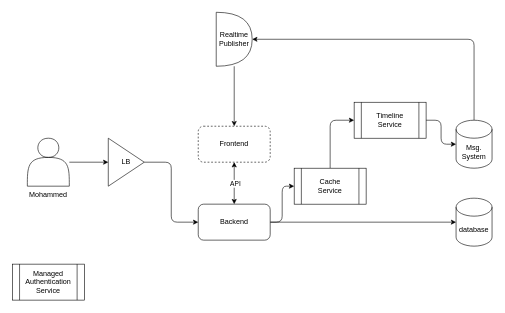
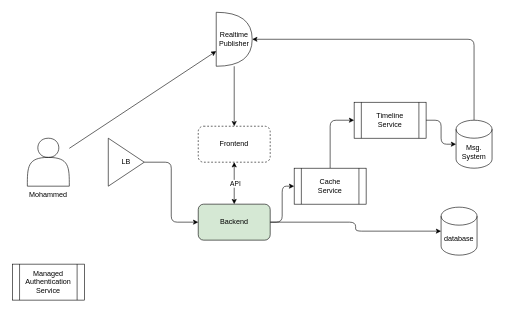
(102, 162) -> (141, 101)
(234, 222) -> (234, 222)
(474, 222) -> (459, 231)
